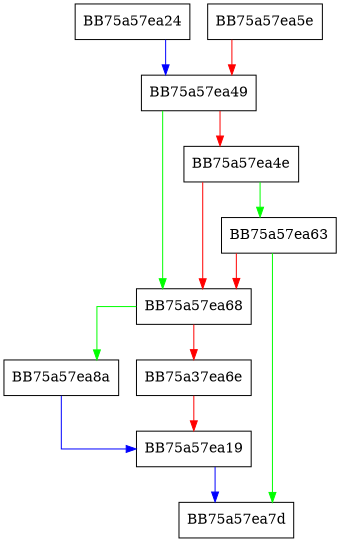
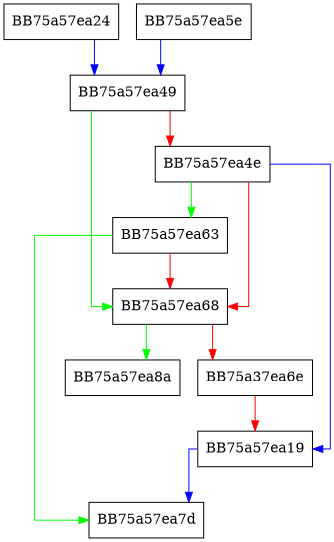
(232, 52) -> (161, 52)
(67, 449) -> (330, 280)
